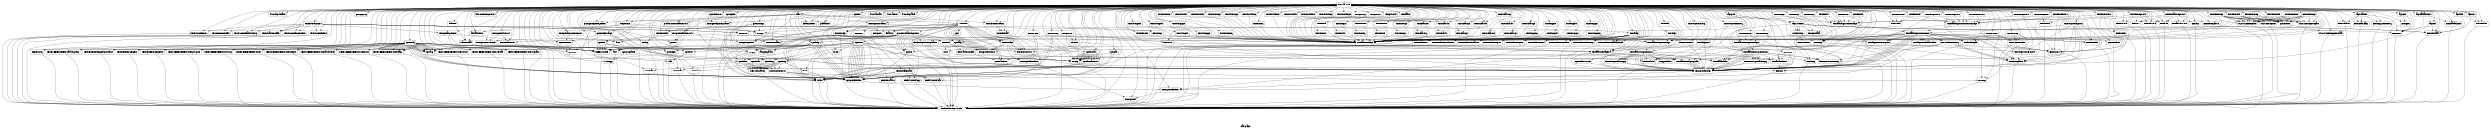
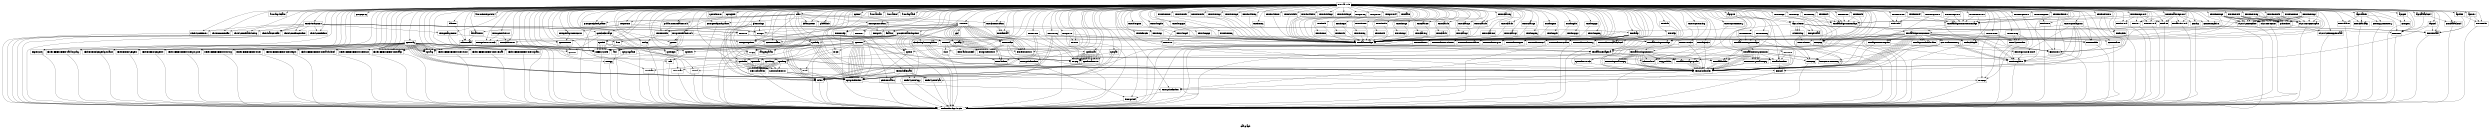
(1615, 8) -> (1817, 6)
